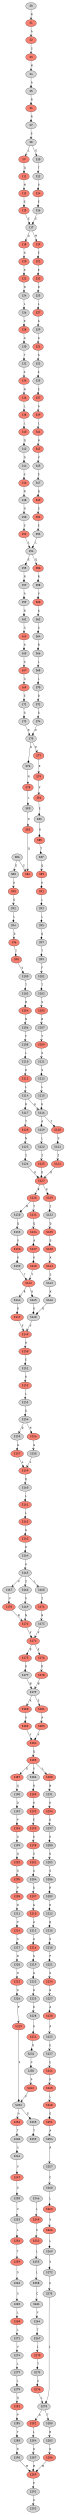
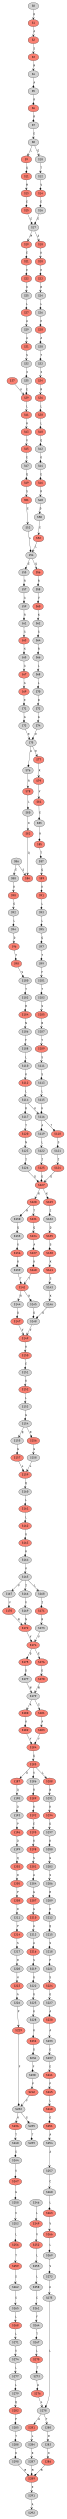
(38, 388) -> (26, 388)
(38, 466) -> (26, 449)
